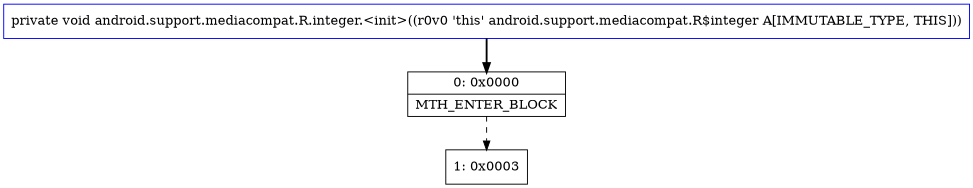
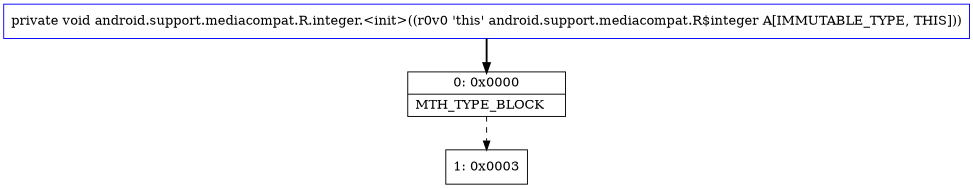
(487, 105) -> (480, 105)
